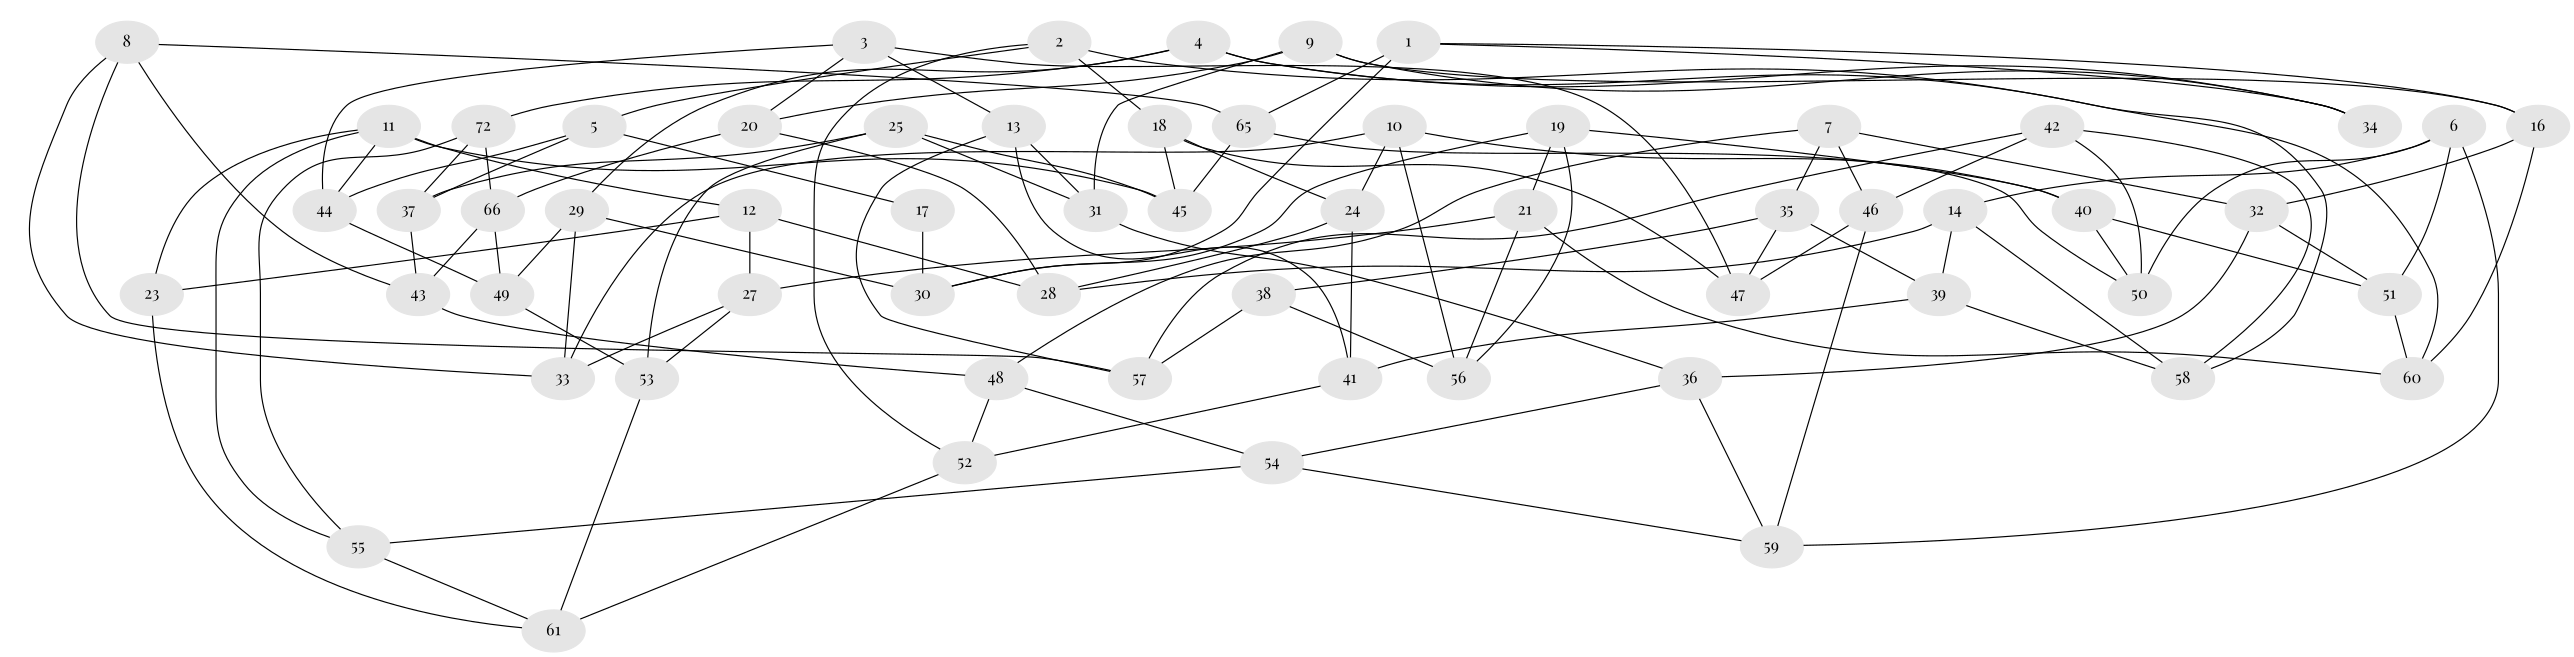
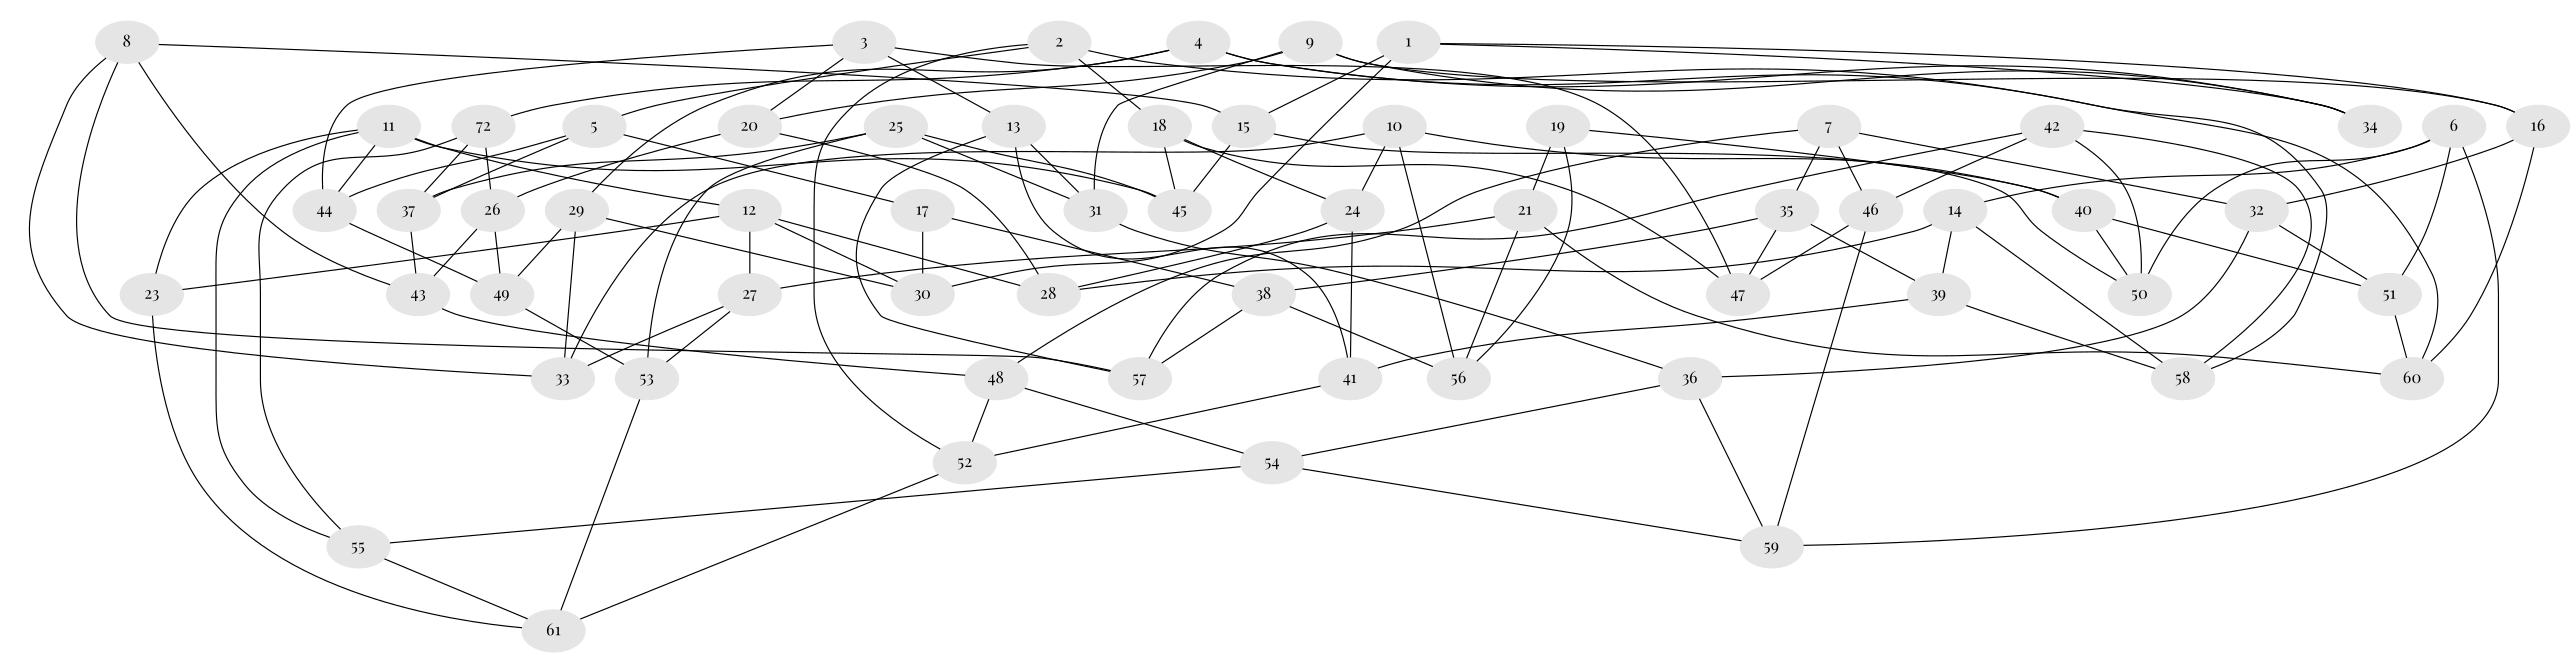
(1244, 126) -> (1244, 126)
(493, 210) -> (493, 210)
(1249, 236) -> (836, 252)
none -> (1058, 244)
